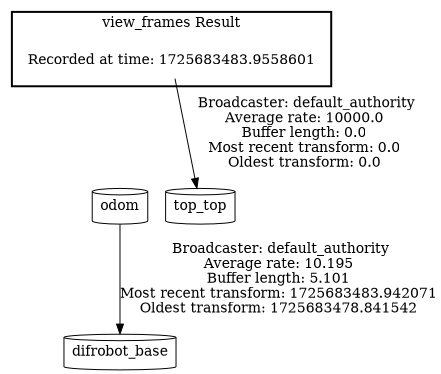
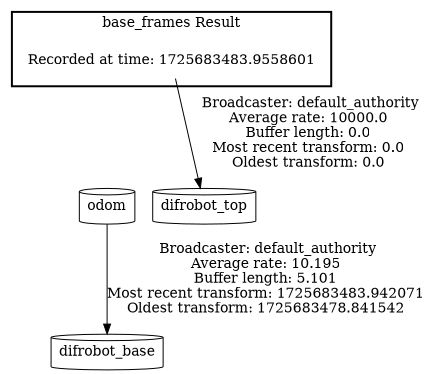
(172, 23) -> (172, 23)
(200, 206) -> (204, 206)
